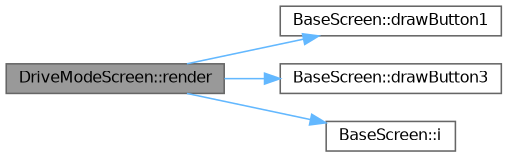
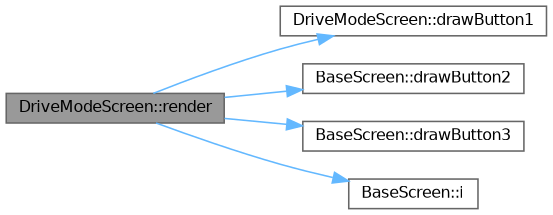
(391, 21) -> (413, 21)
none -> (413, 79)
